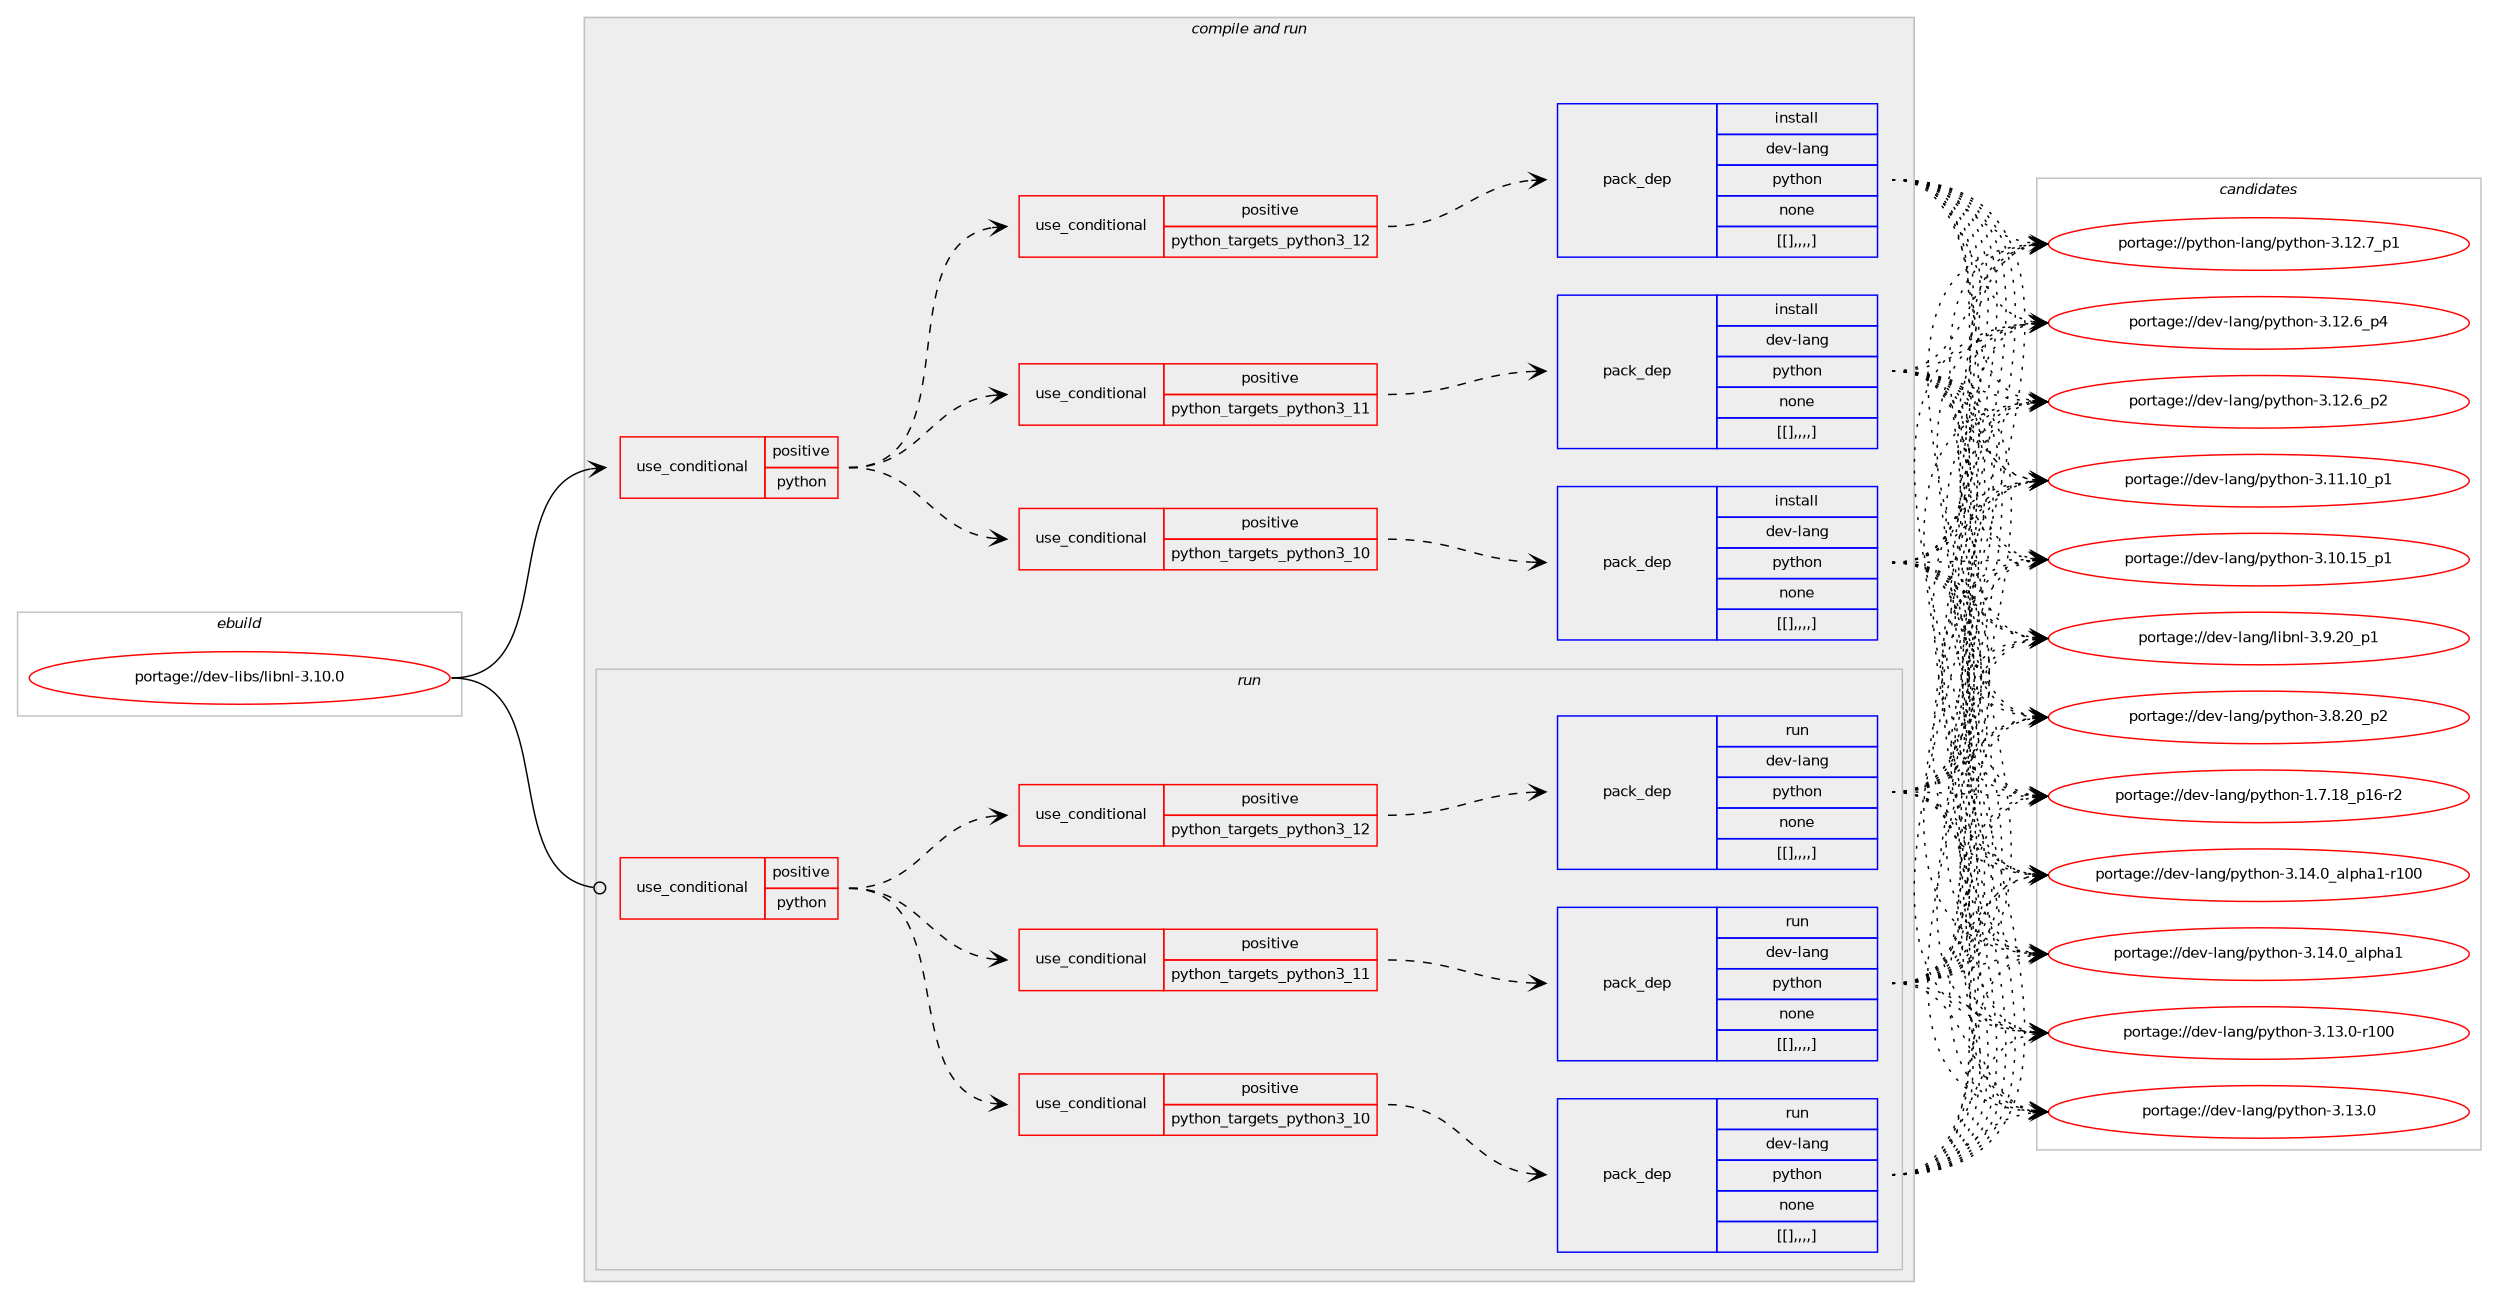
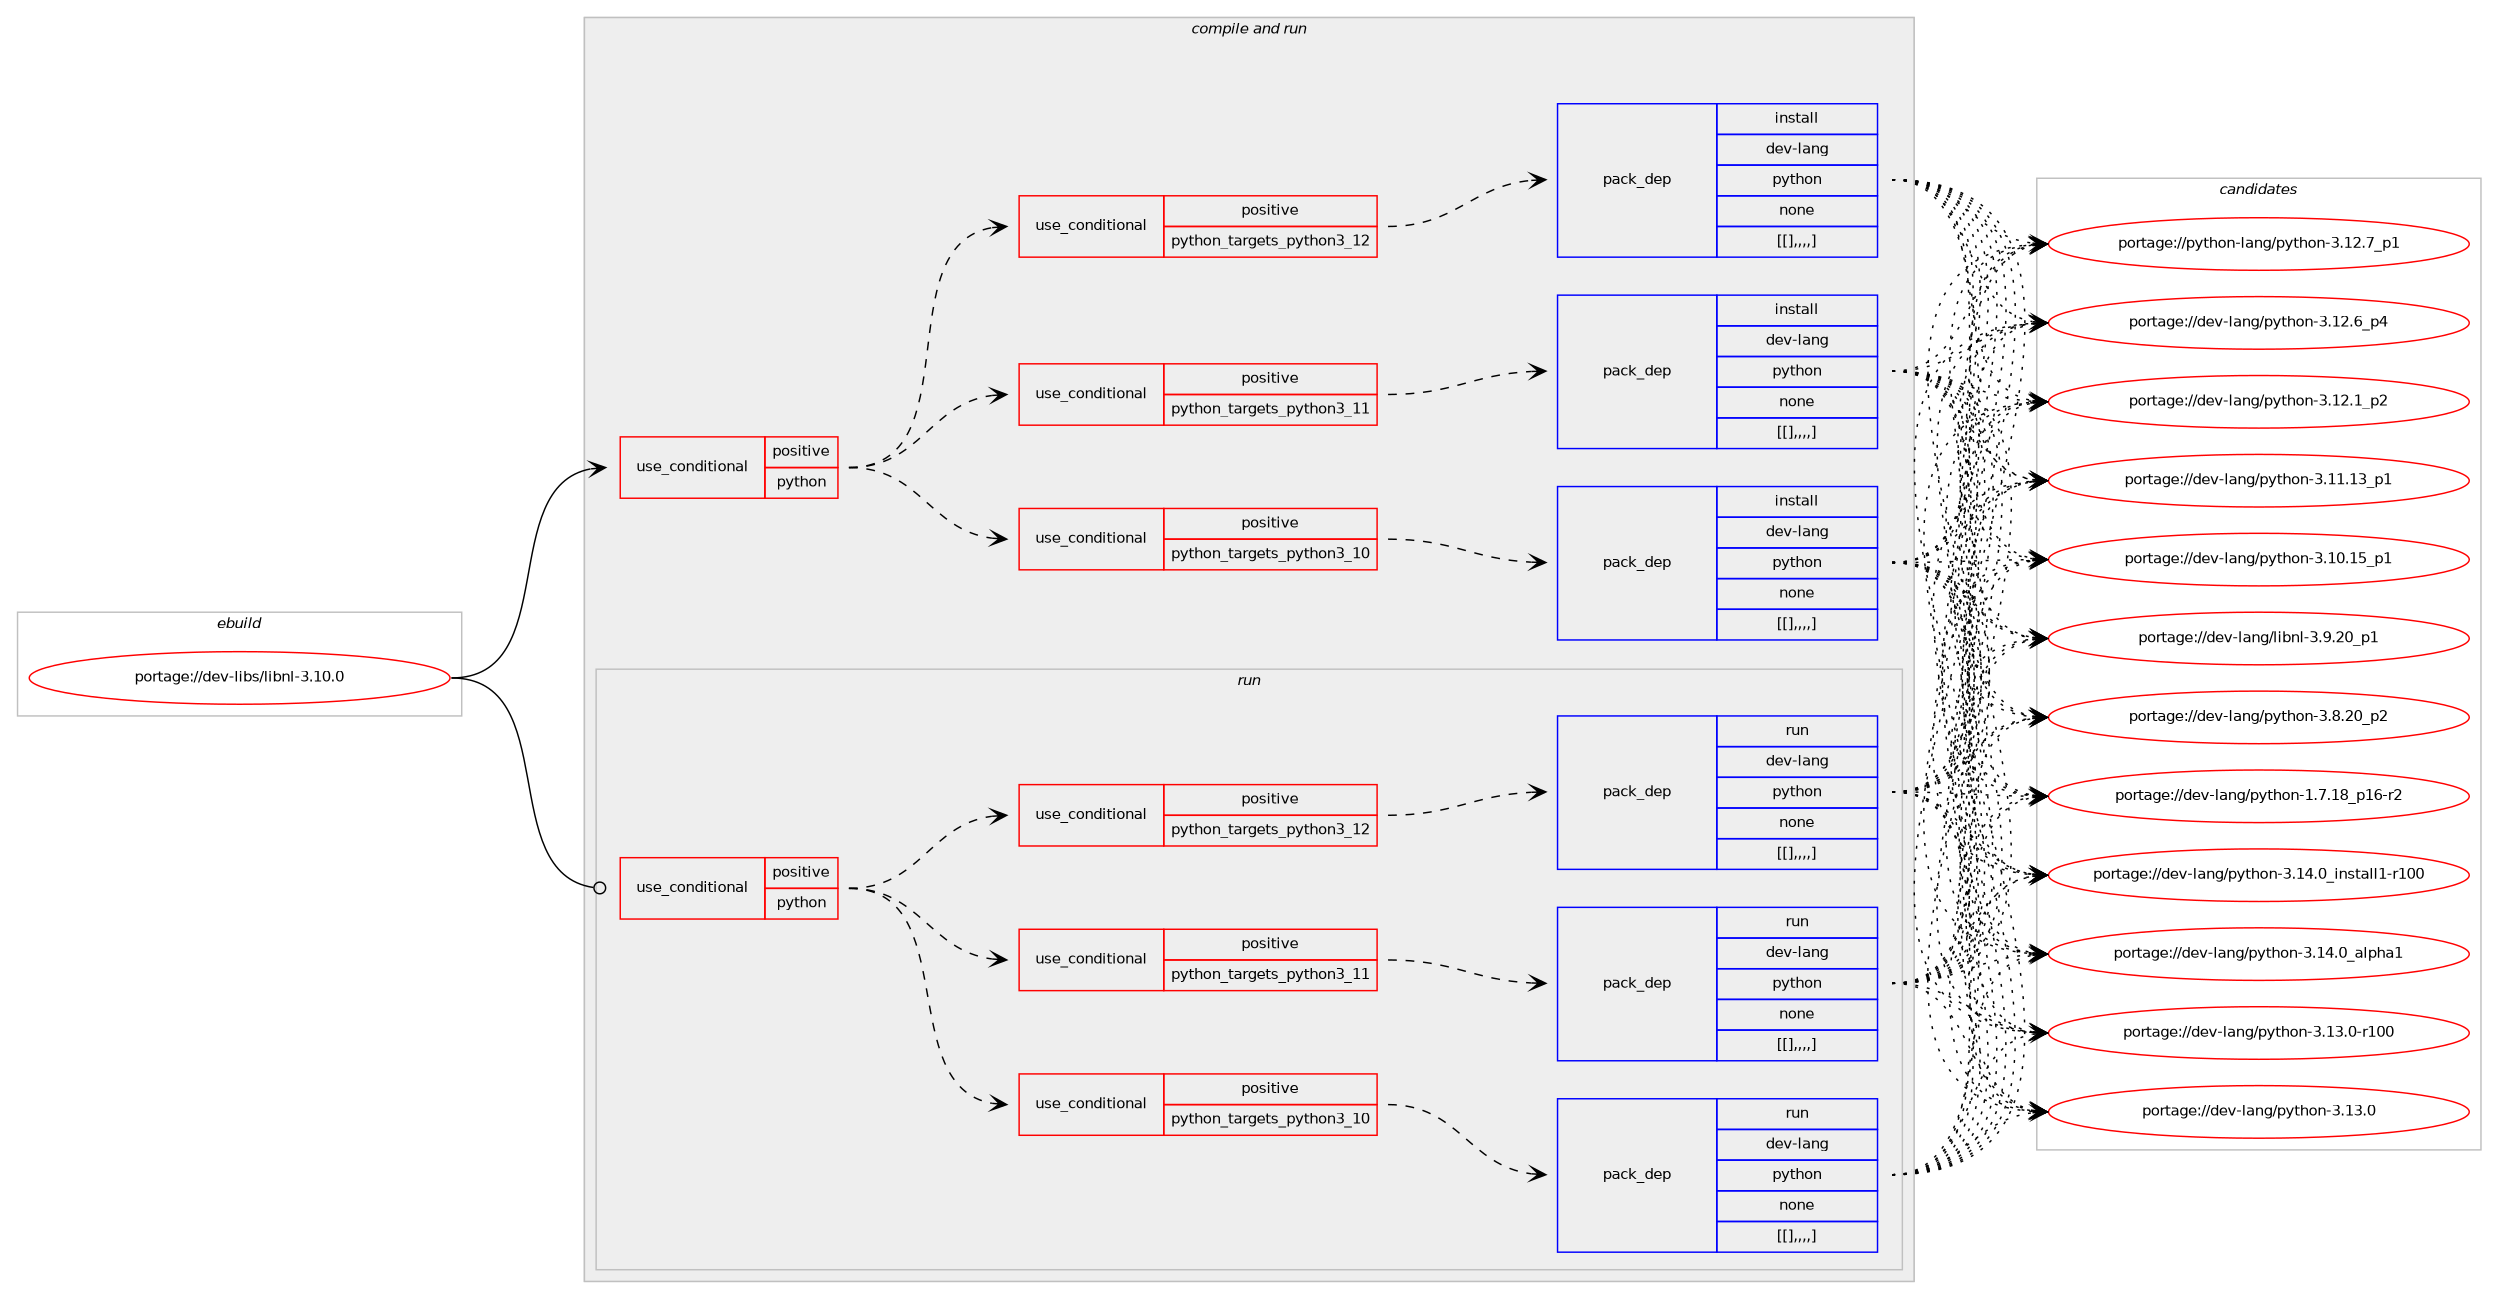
(2259, 402) -> (2259, 402)
(2259, 481) -> (2259, 481)
(2259, 875) -> (2259, 875)
